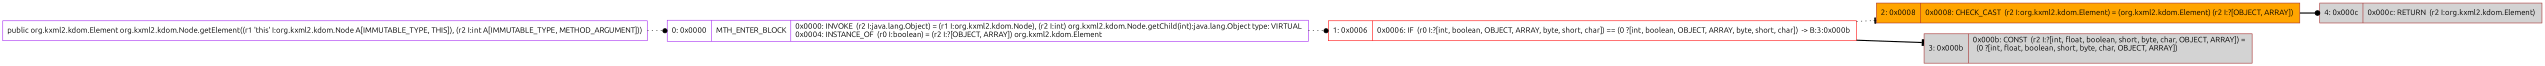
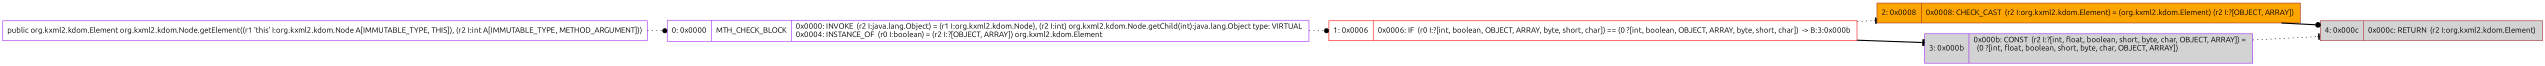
(751, 30) -> (751, 30)
none -> (2285, 38)
(2088, 48) -> (2089, 48)
